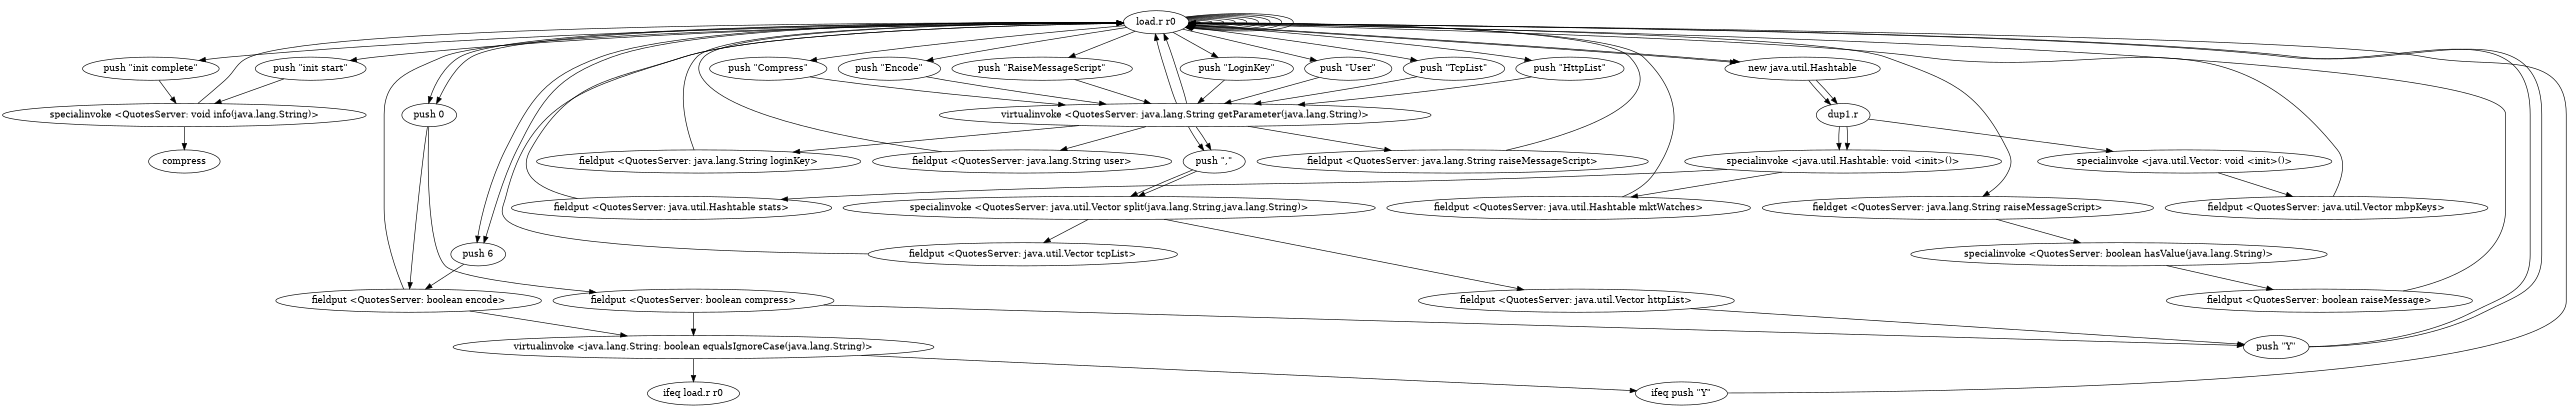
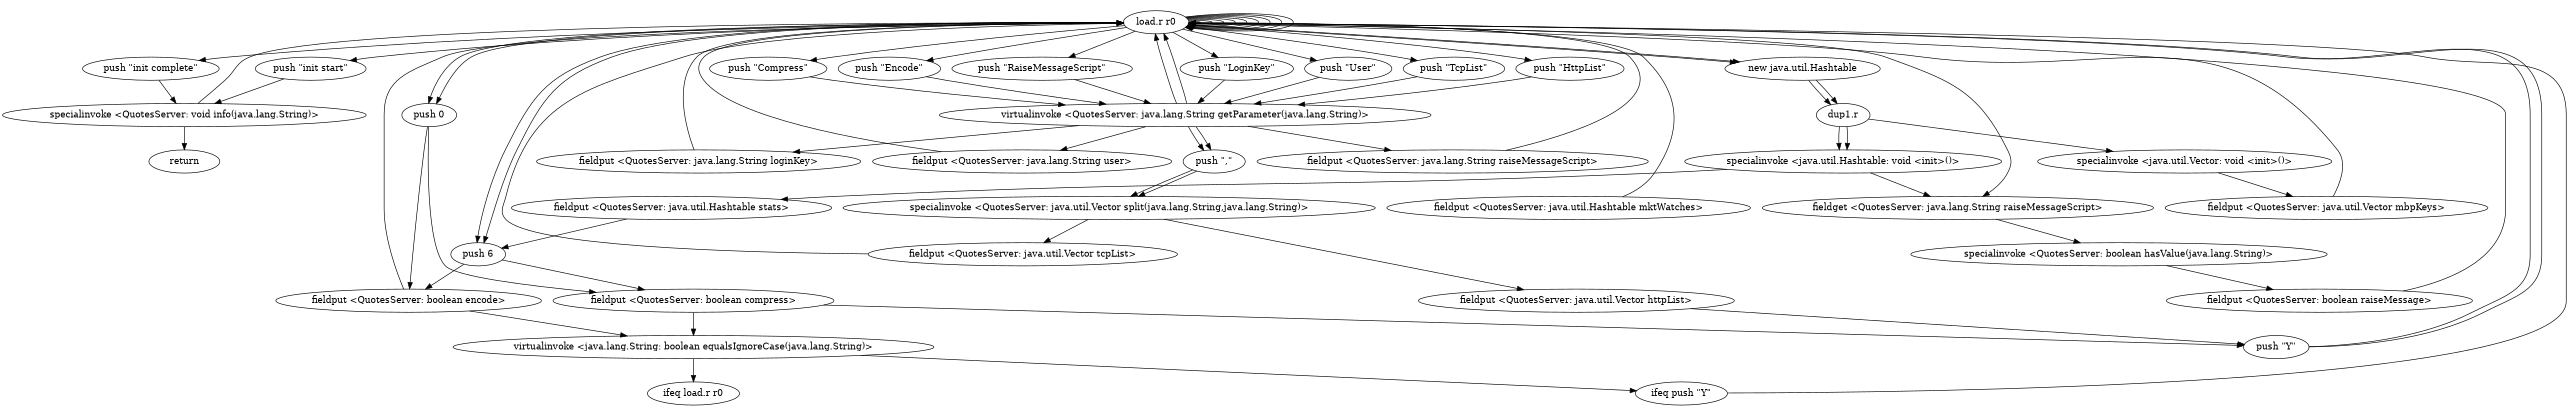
(767, 42) -> (567, 233)
(184, 161) -> (184, 161)
(1710, 184) -> (1897, 183)
none -> (570, 274)
